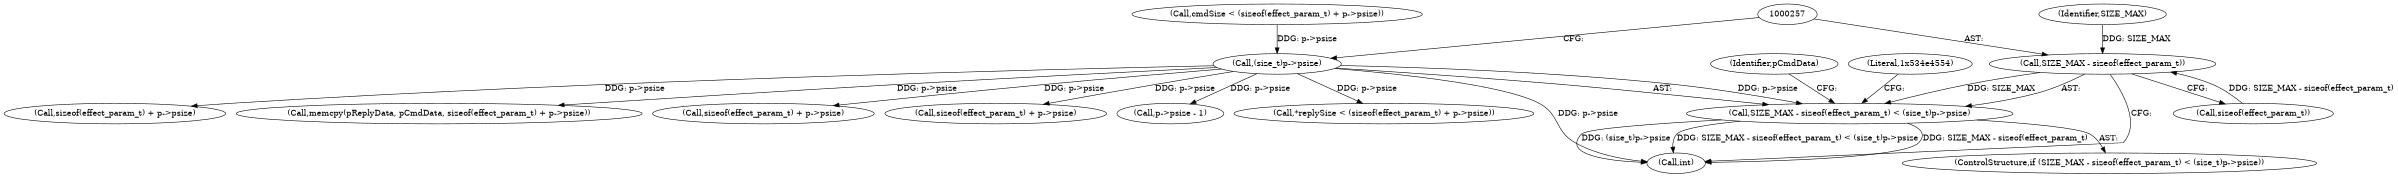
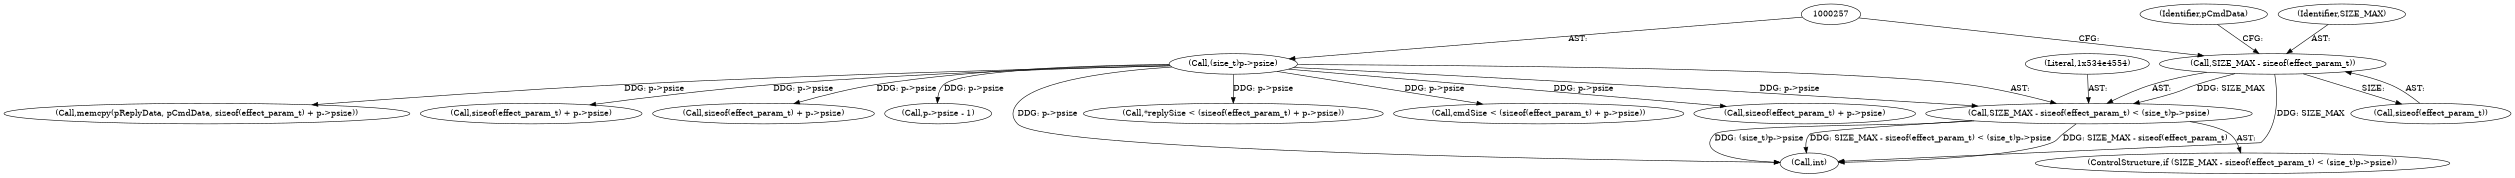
(1277, 36) -> (1377, 87)
(1575, 39) -> (1579, 39)
(1975, 39) -> (2090, 39)
(2137, 39) -> (2322, 39)
(1809, 87) -> (2236, 37)
(1896, 89) -> (2099, 89)
(2199, 89) -> (2375, 89)
(2311, 89) -> (2417, 89)
(2143, 114) -> (2311, 114)
